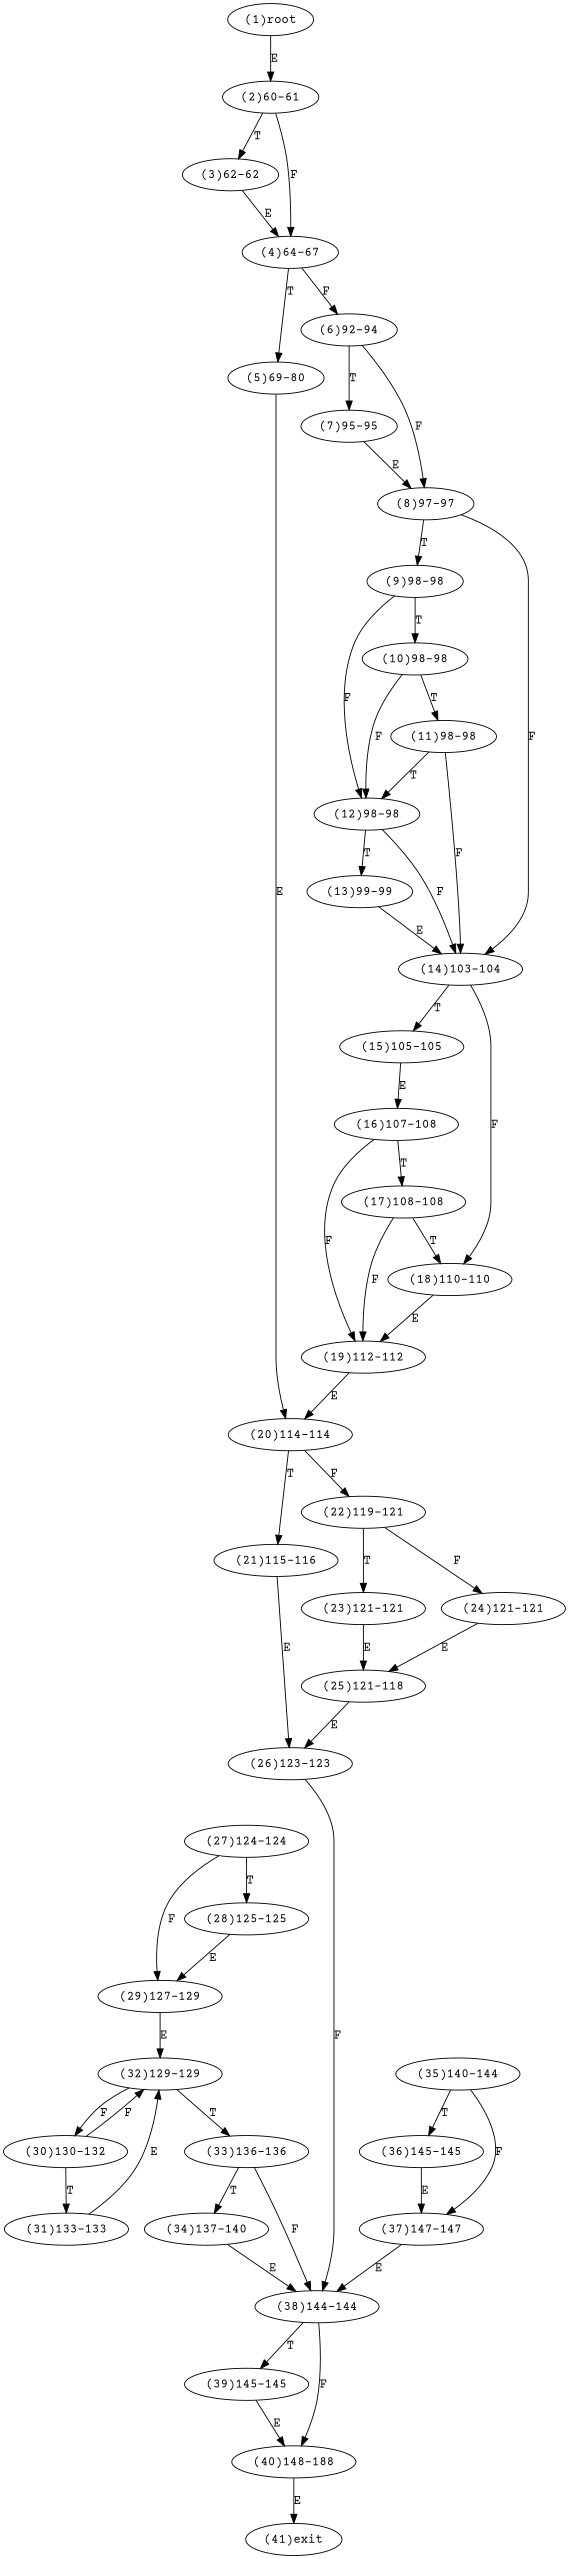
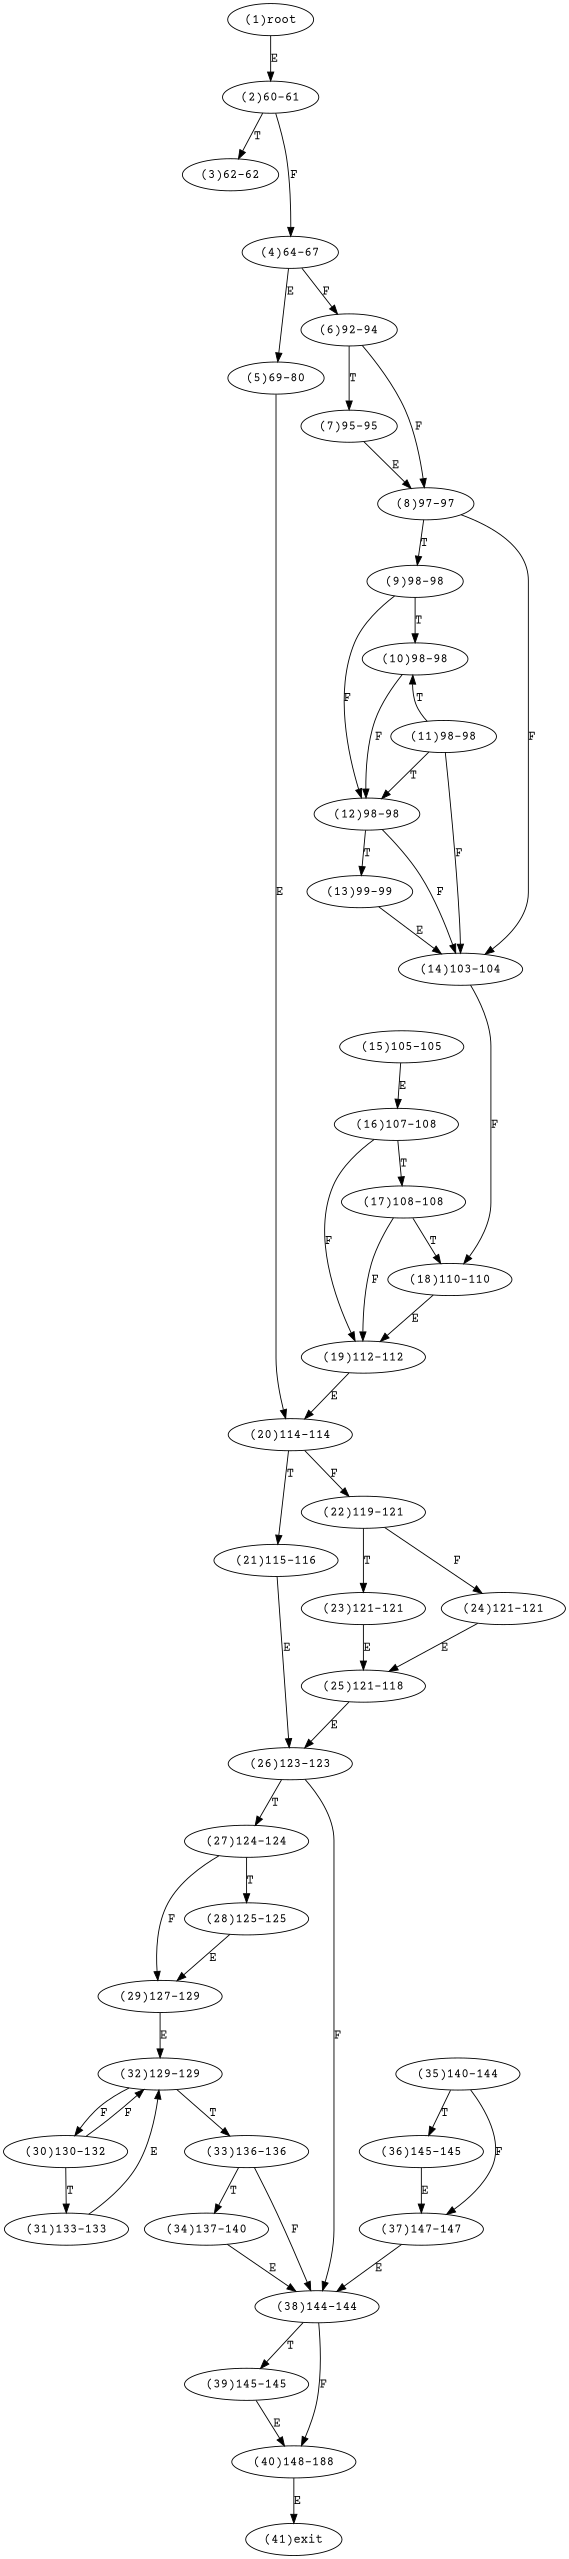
(258, 210) -> none
(291, 291) -> (291, 291)
(428, 693) -> (416, 704)
(434, 1004) -> none
none -> (271, 1799)
